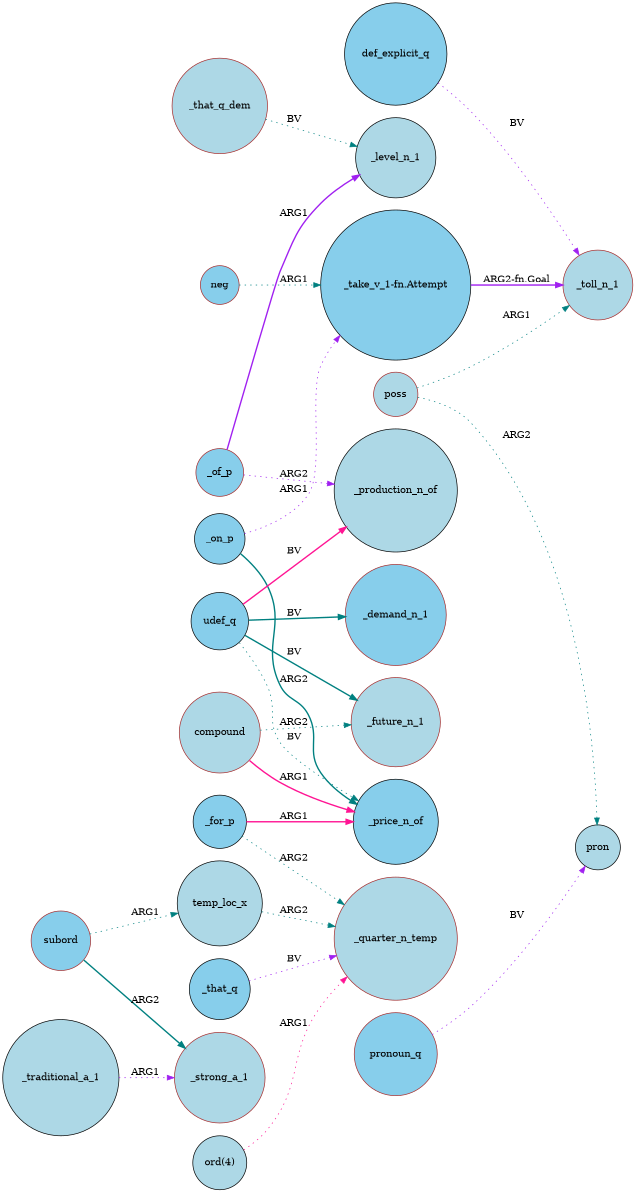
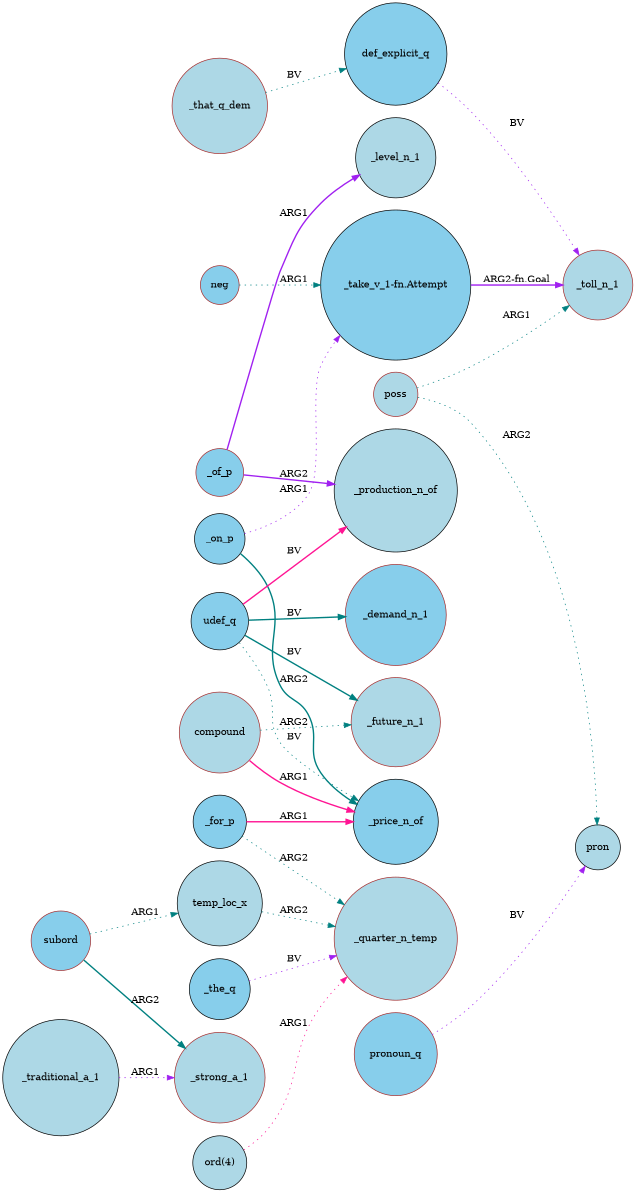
(308, 132) -> (303, 81)
(285, 479) -> (285, 479)
(220, 989) -> (220, 989)
